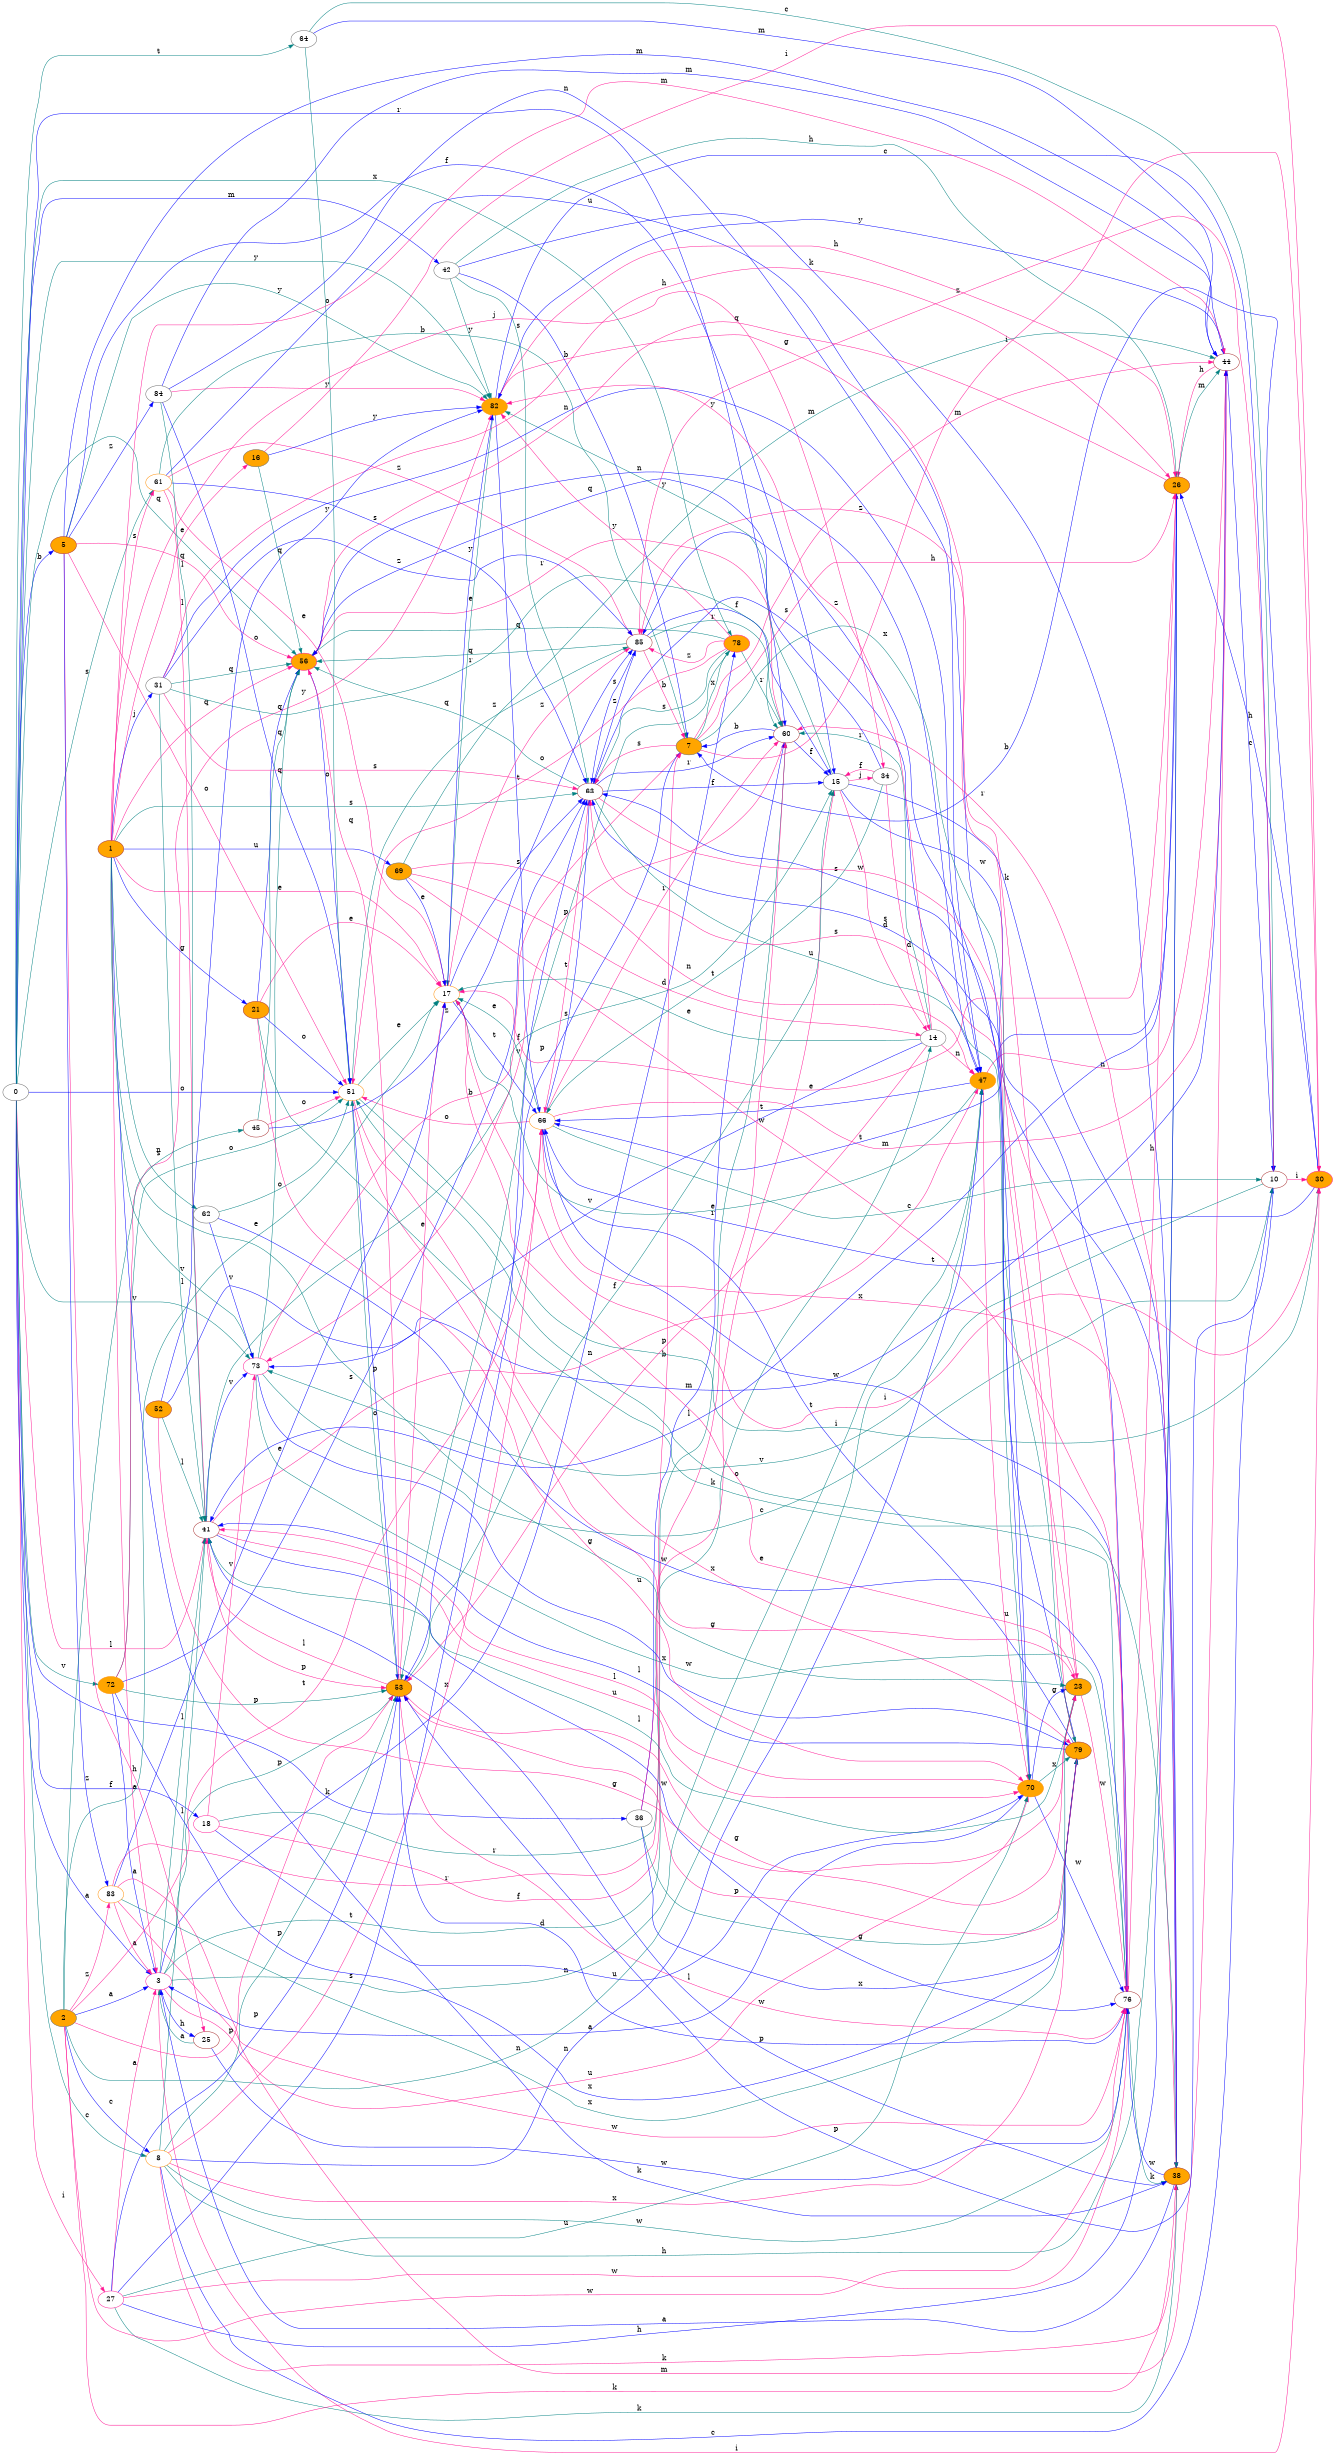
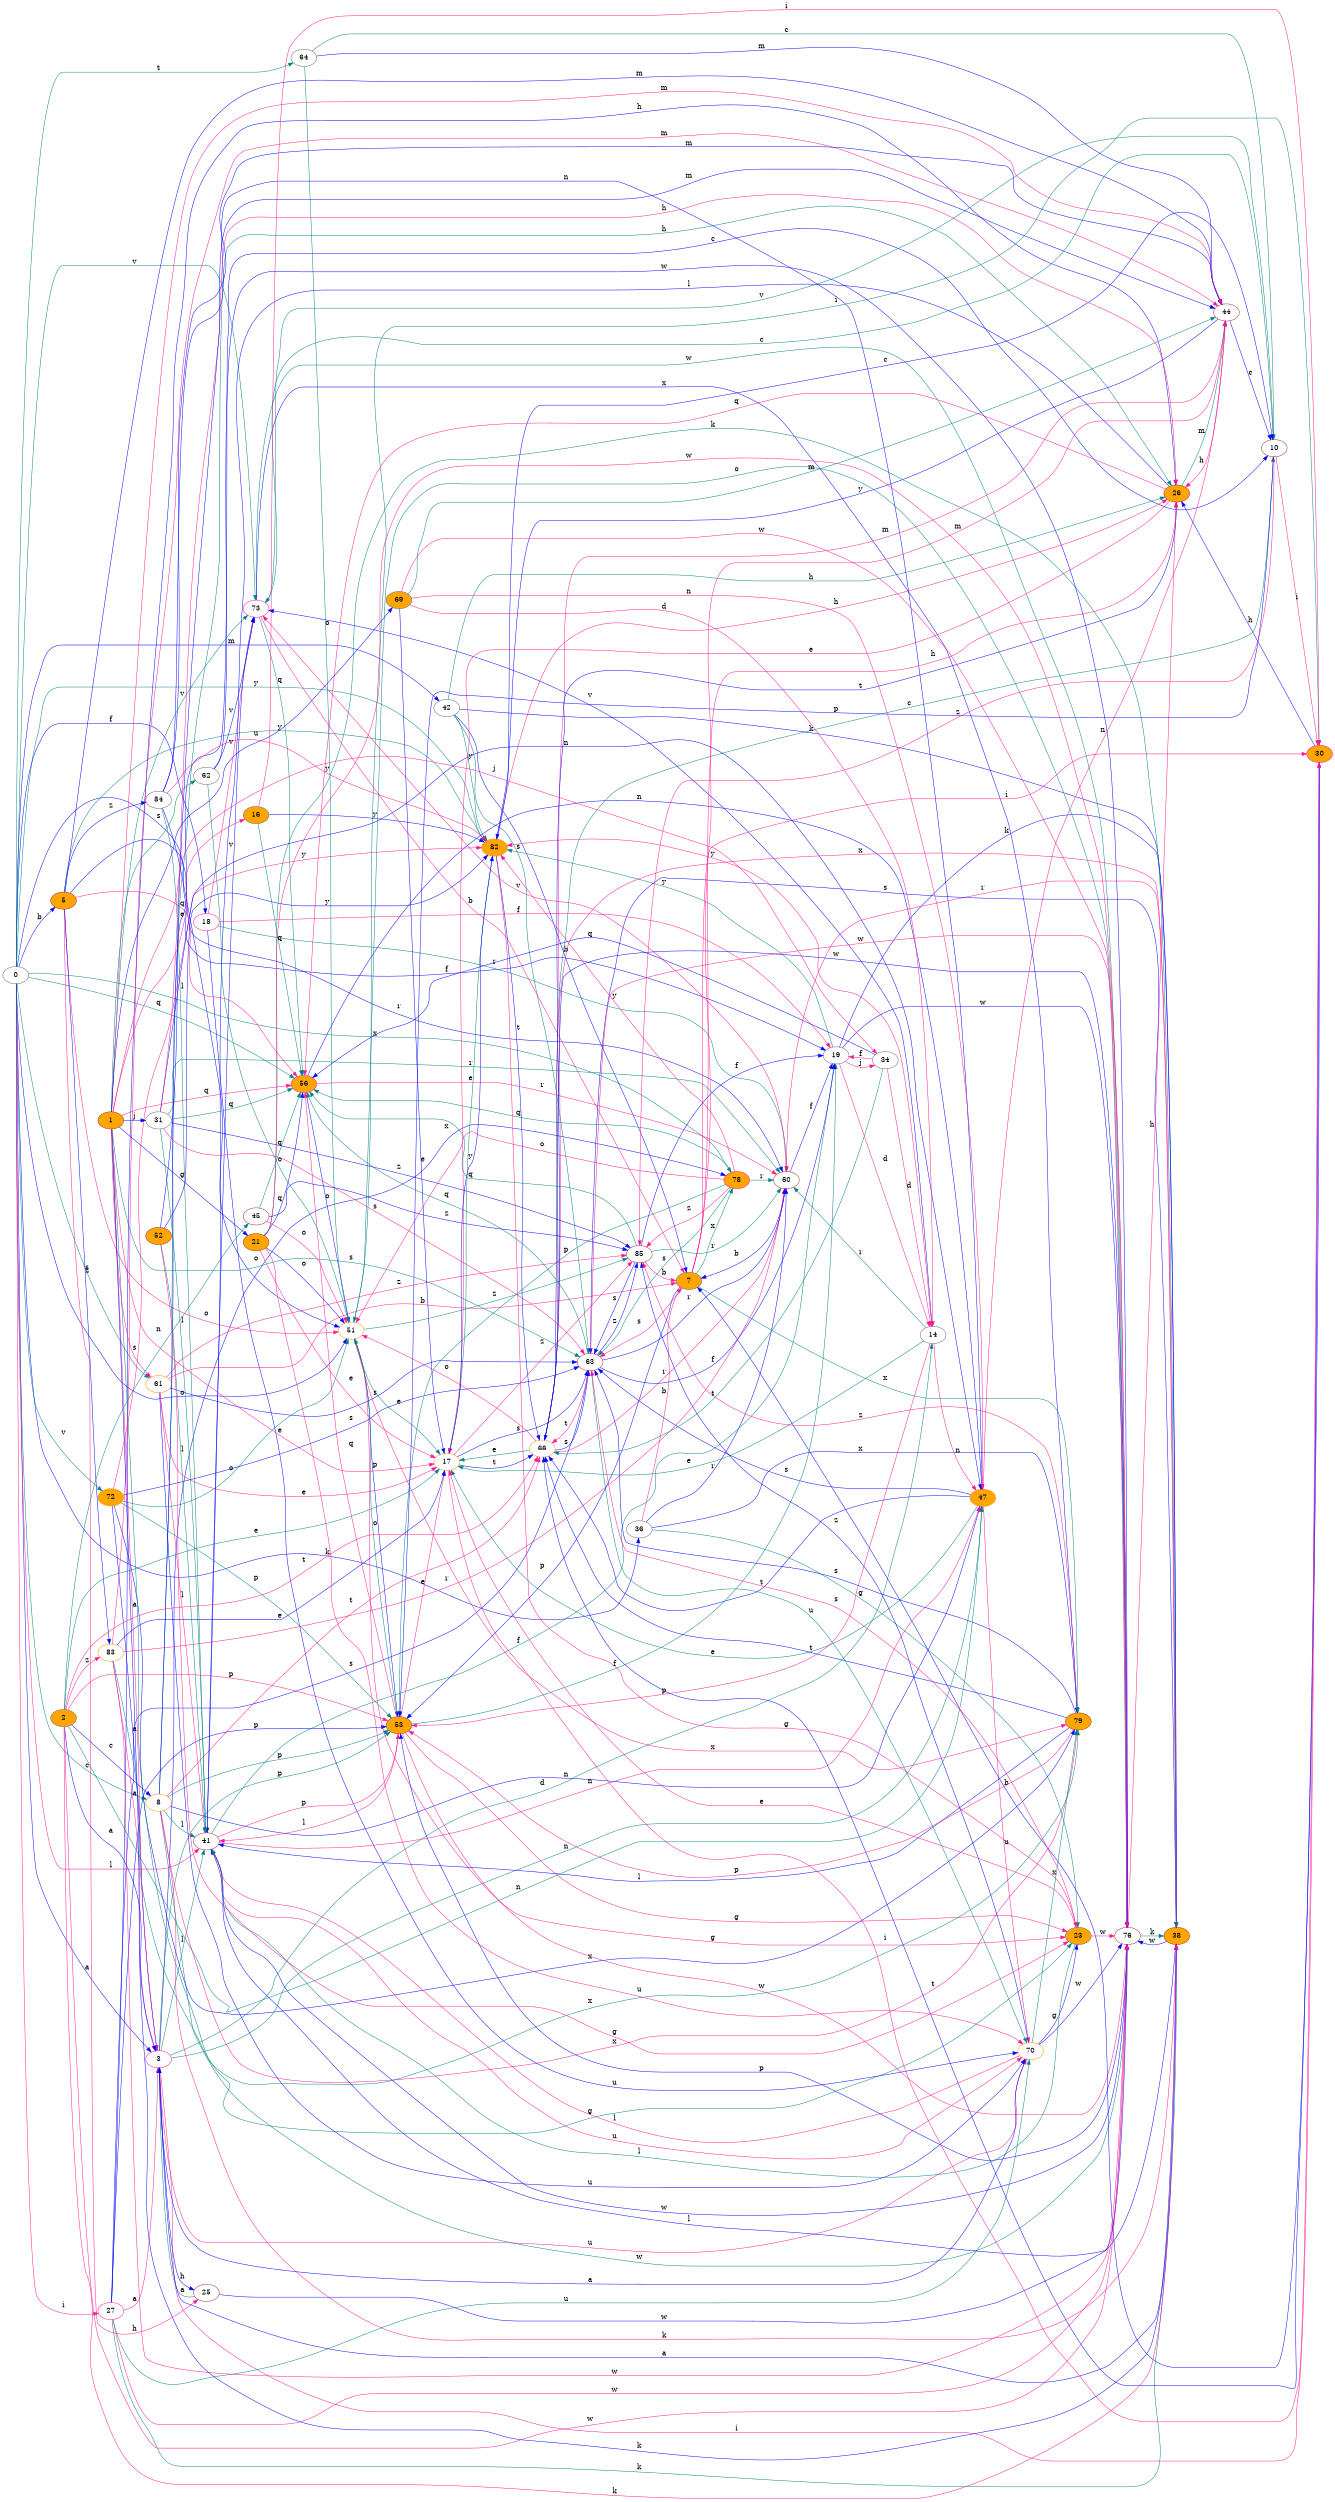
(502, 341) -> (408, 1304)
none -> (978, 563)
(836, 782) -> (836, 1055)
(1031, 1788) -> (1031, 2051)
